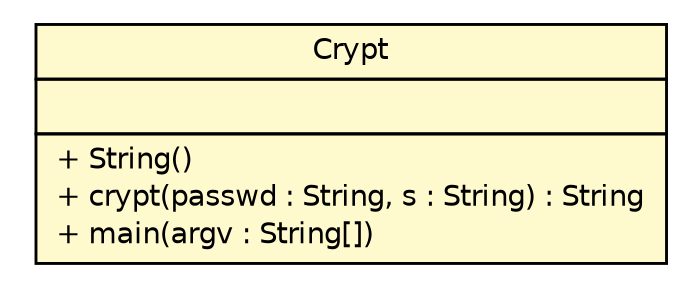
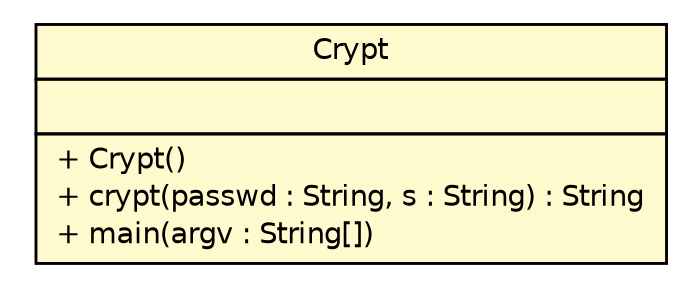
(125, 160) -> (122, 160)
